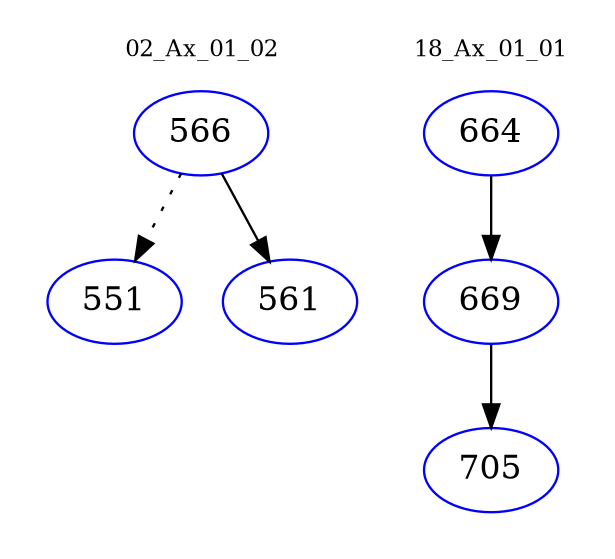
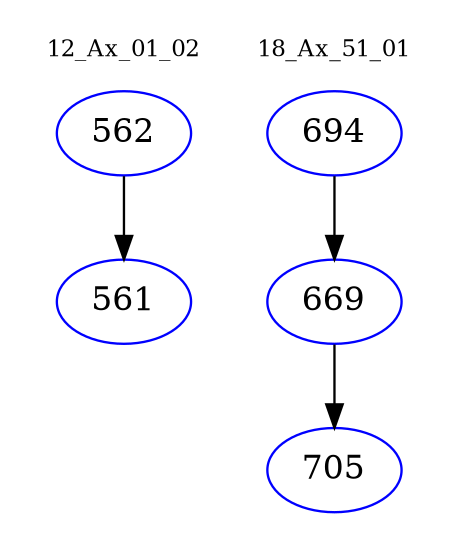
(202, 50) -> (124, 50)
(491, 50) -> (334, 50)
(201, 133) -> (124, 133)
(491, 133) -> (334, 133)
(115, 302) -> none
